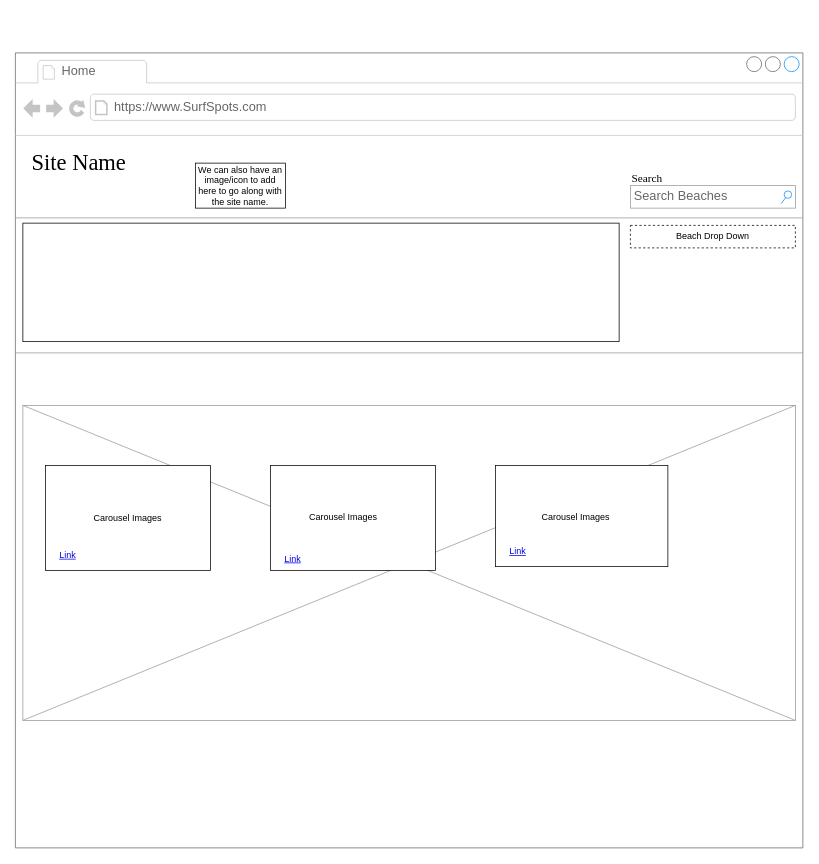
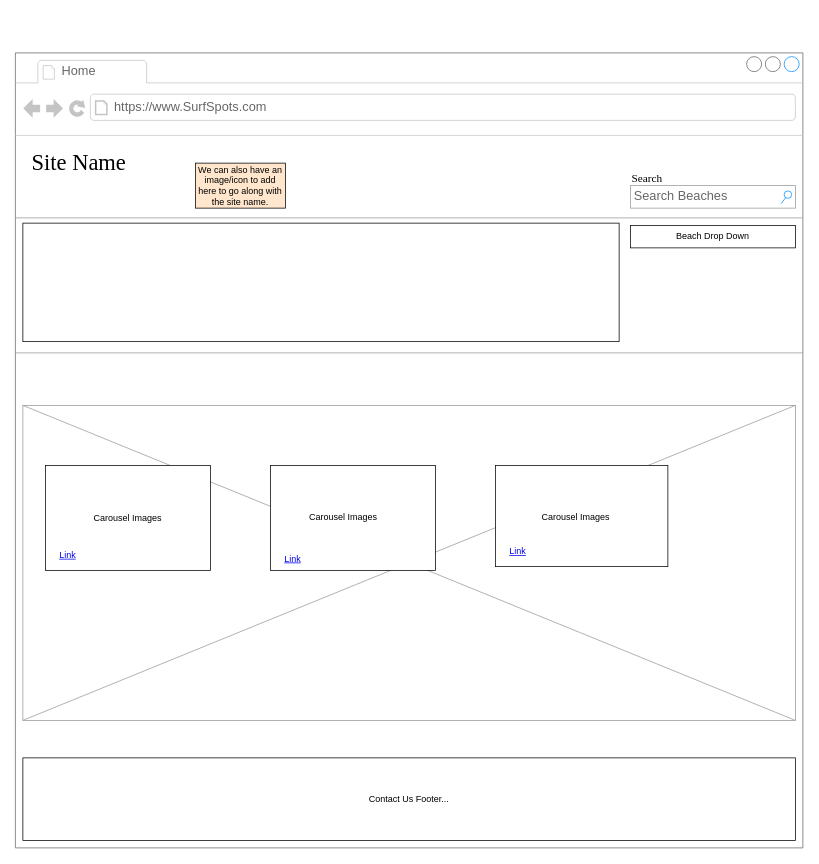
(240, 186) -> (240, 186)
(713, 237) -> (713, 237)
none -> (409, 799)
